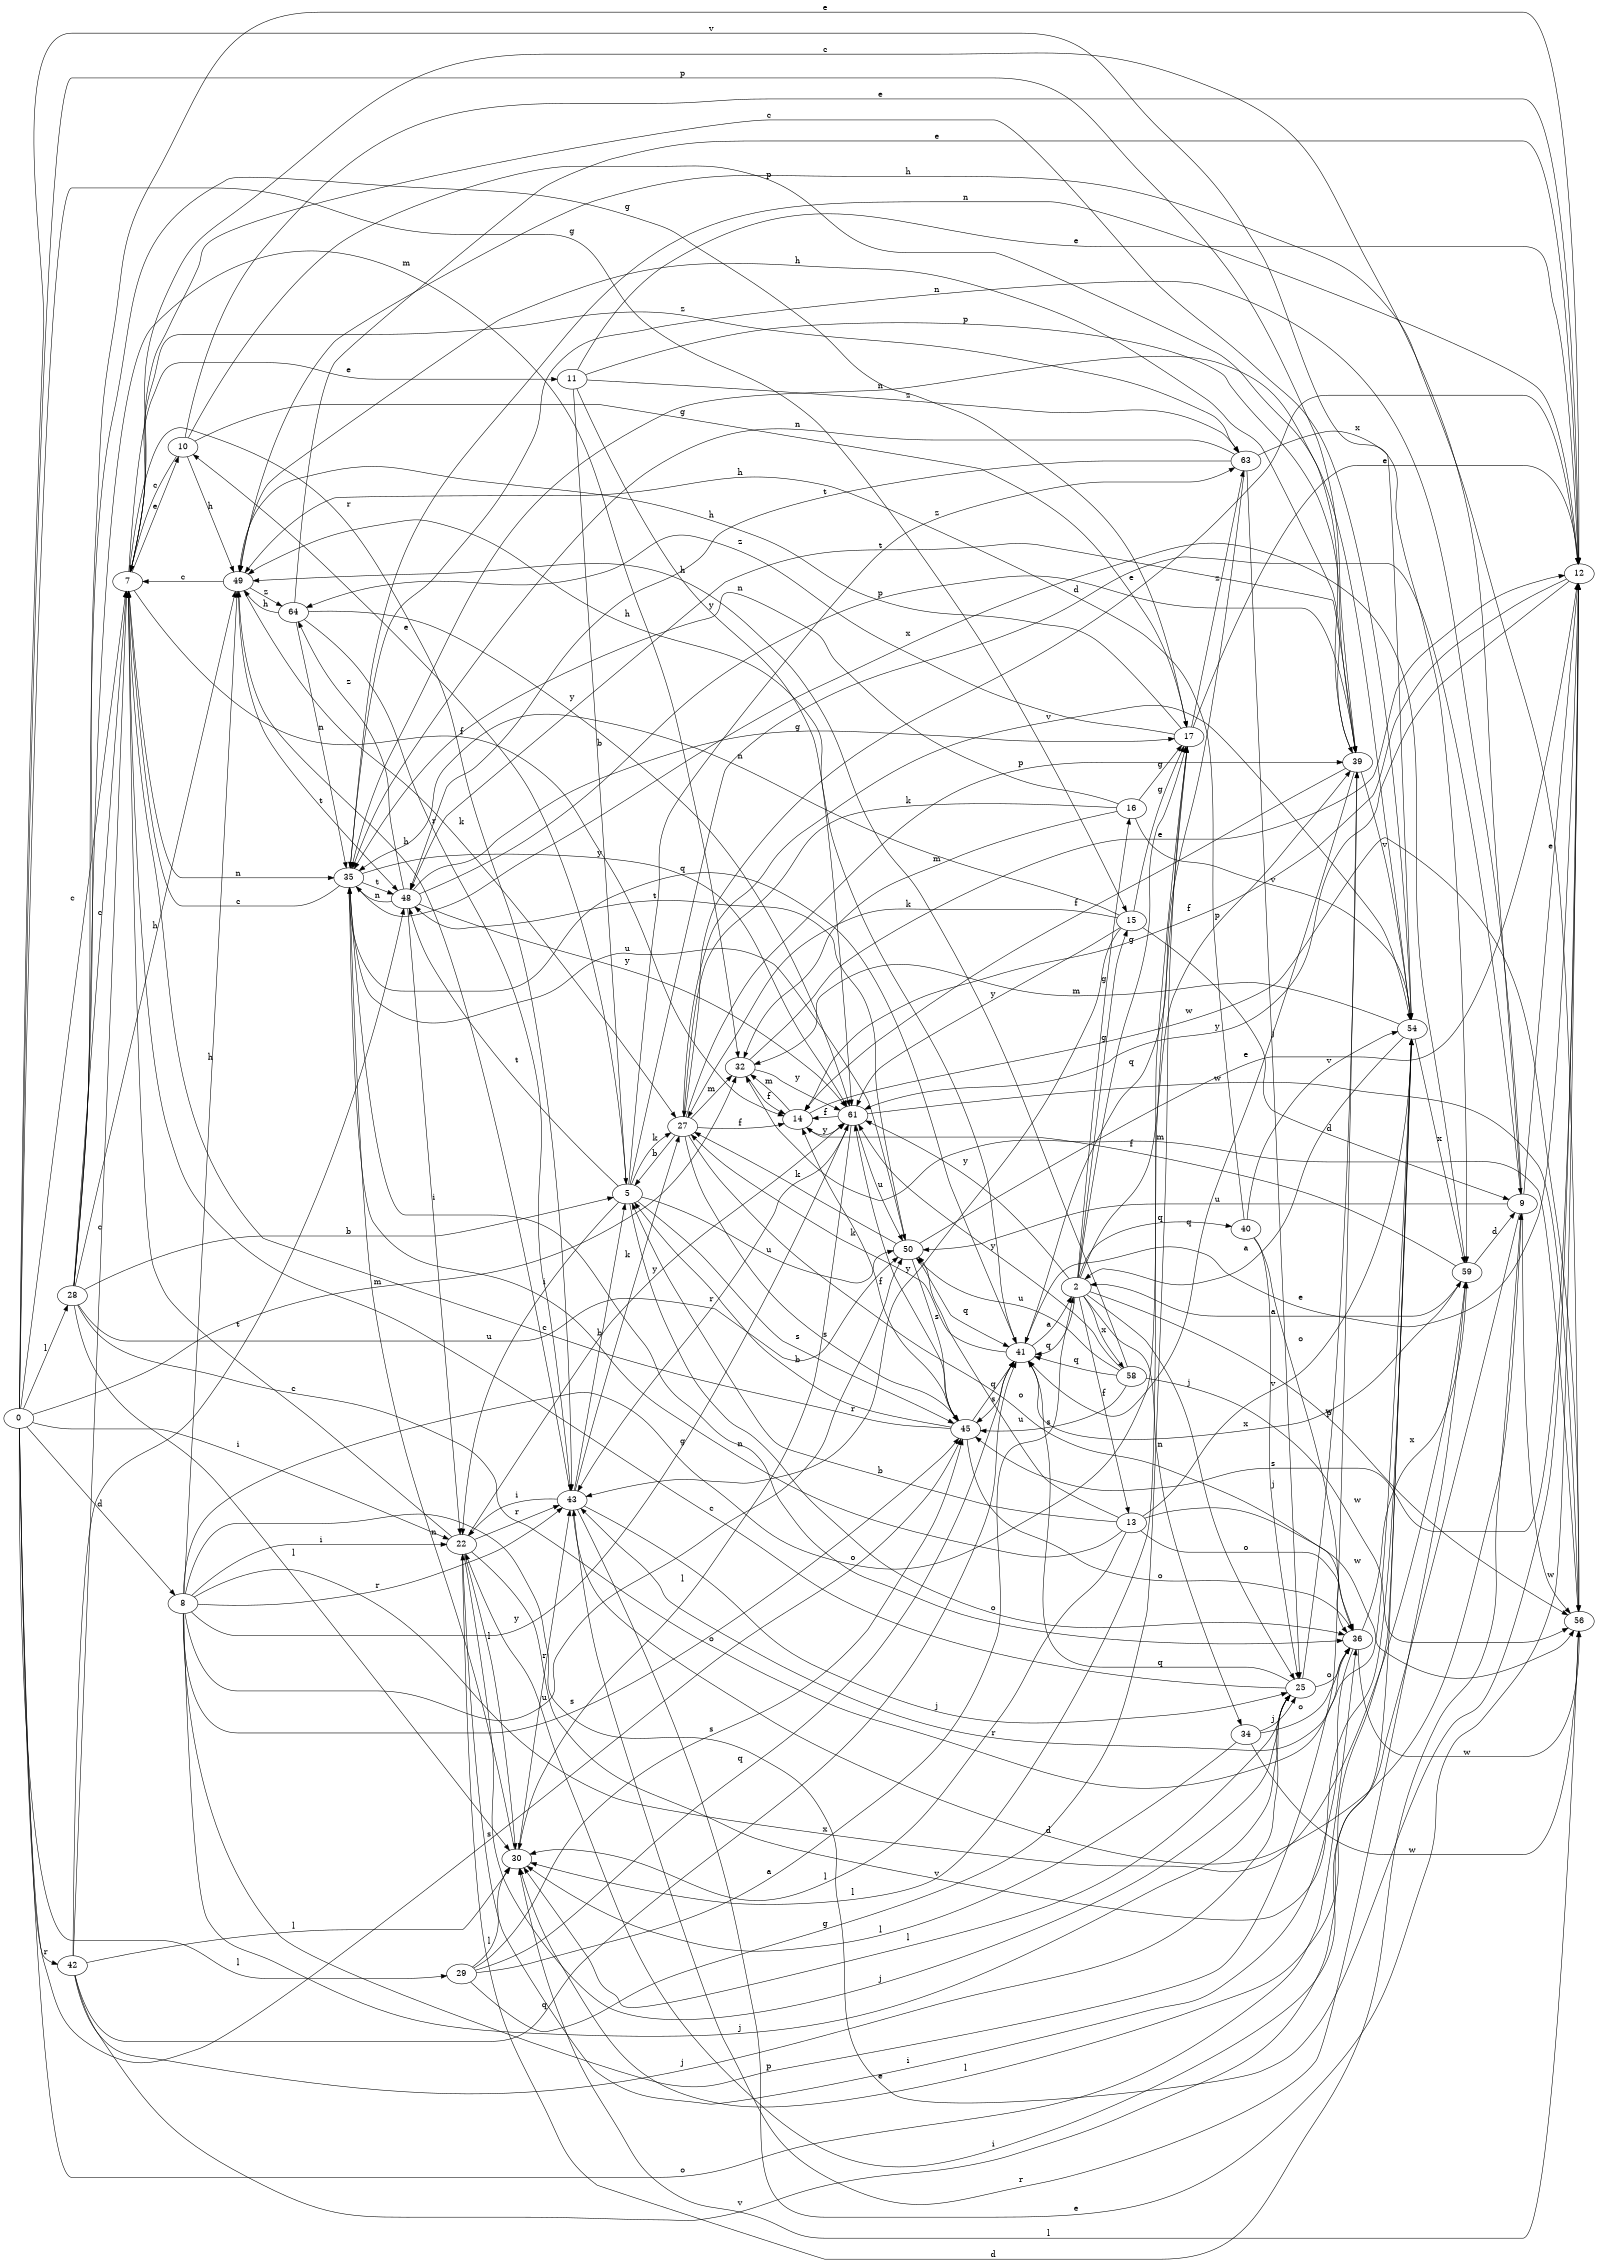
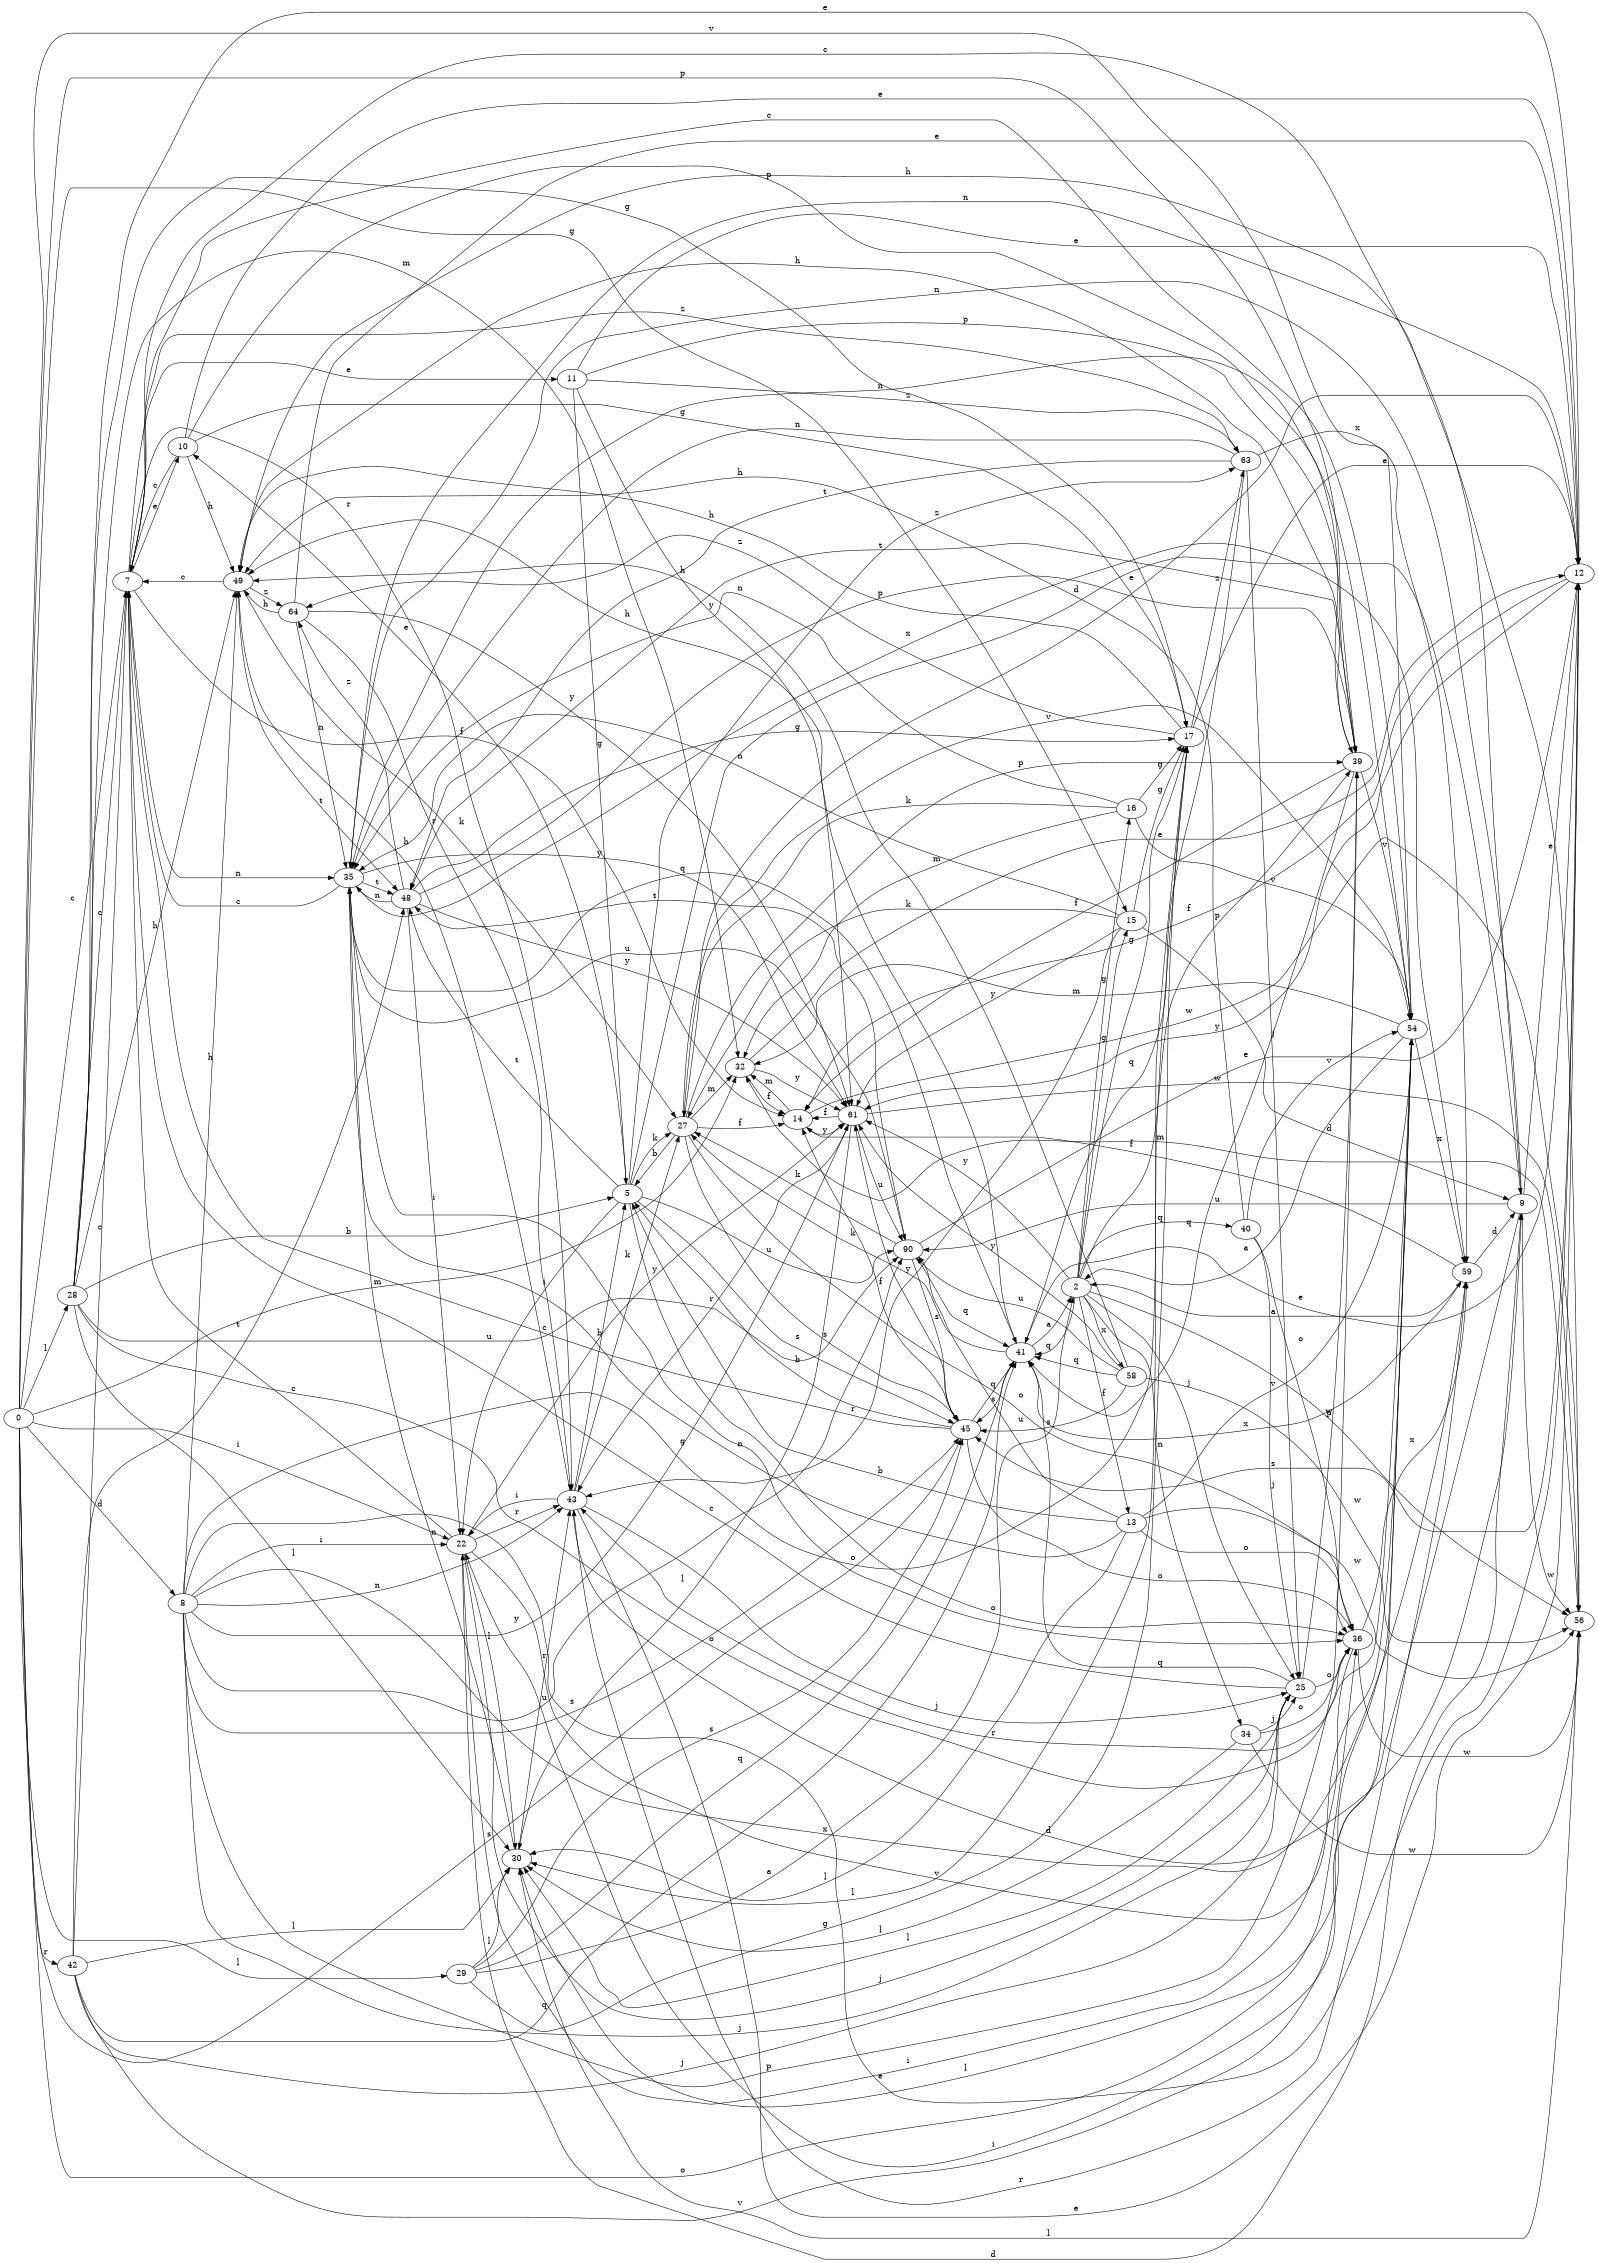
(600, 744) -> (600, 744)
(908, 1250) -> (908, 1250)
(378, 1586) -> (378, 1586)
